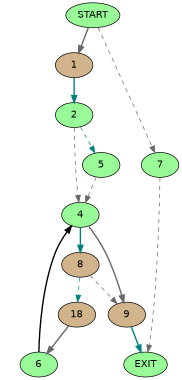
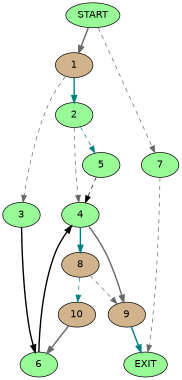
(92, 187) -> (92, 187)
none -> (21, 215)
(77, 315) -> (77, 315)
